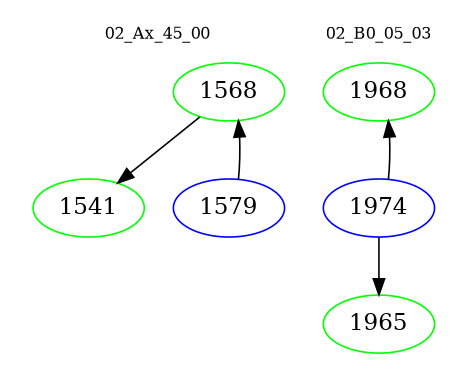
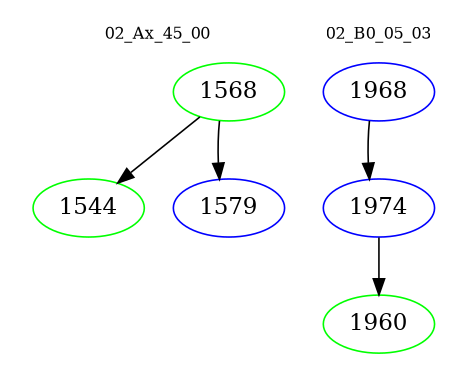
(379, 92) -> (379, 92)
(240, 158) -> (218, 142)
(390, 158) -> (368, 142)
(89, 208) -> (89, 208)
(379, 324) -> (379, 324)
